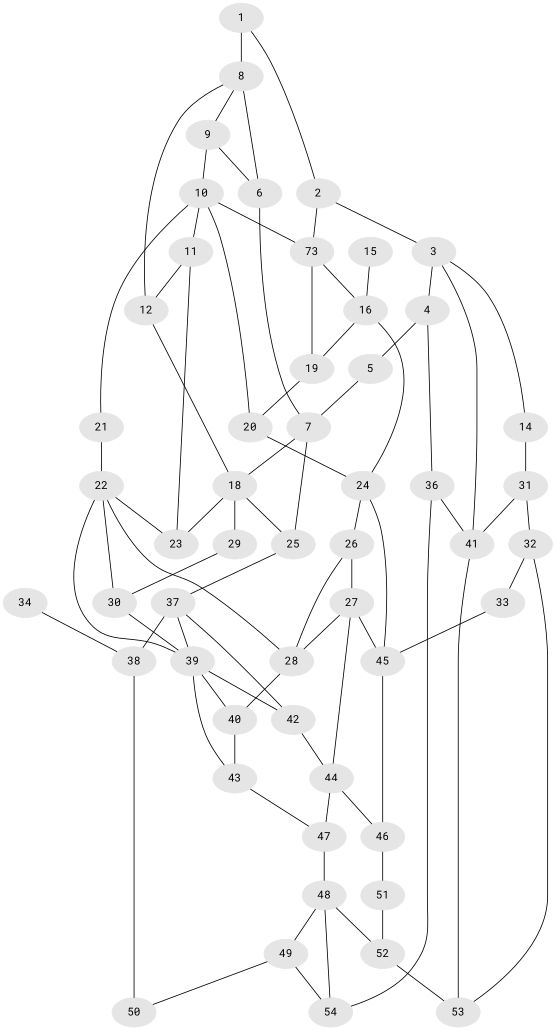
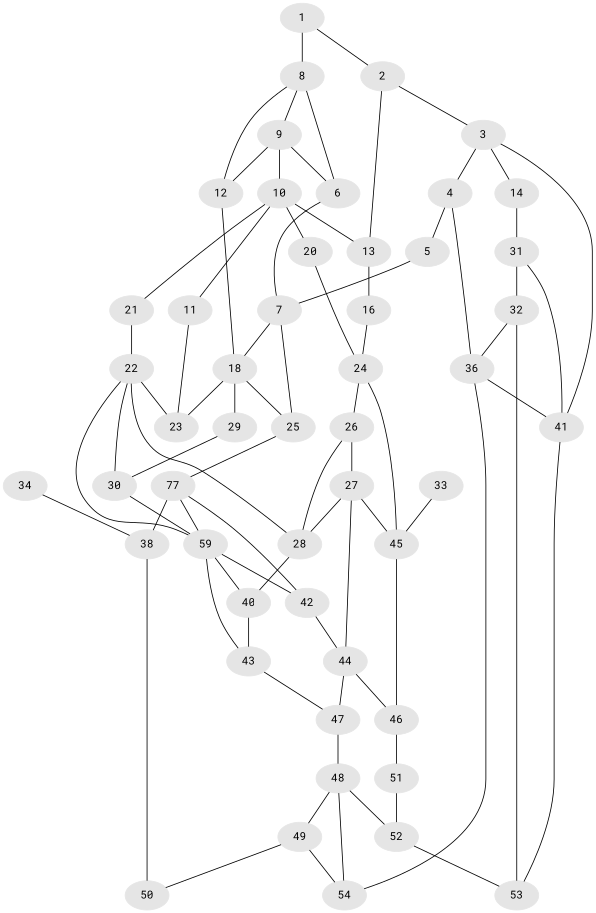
(312, 252) -> (369, 252)
(370, 252) -> none
(169, 281) -> (250, 164)
(312, 369) -> none
(517, 573) -> (494, 340)
(173, 603) -> (173, 486)
(193, 661) -> (206, 544)
